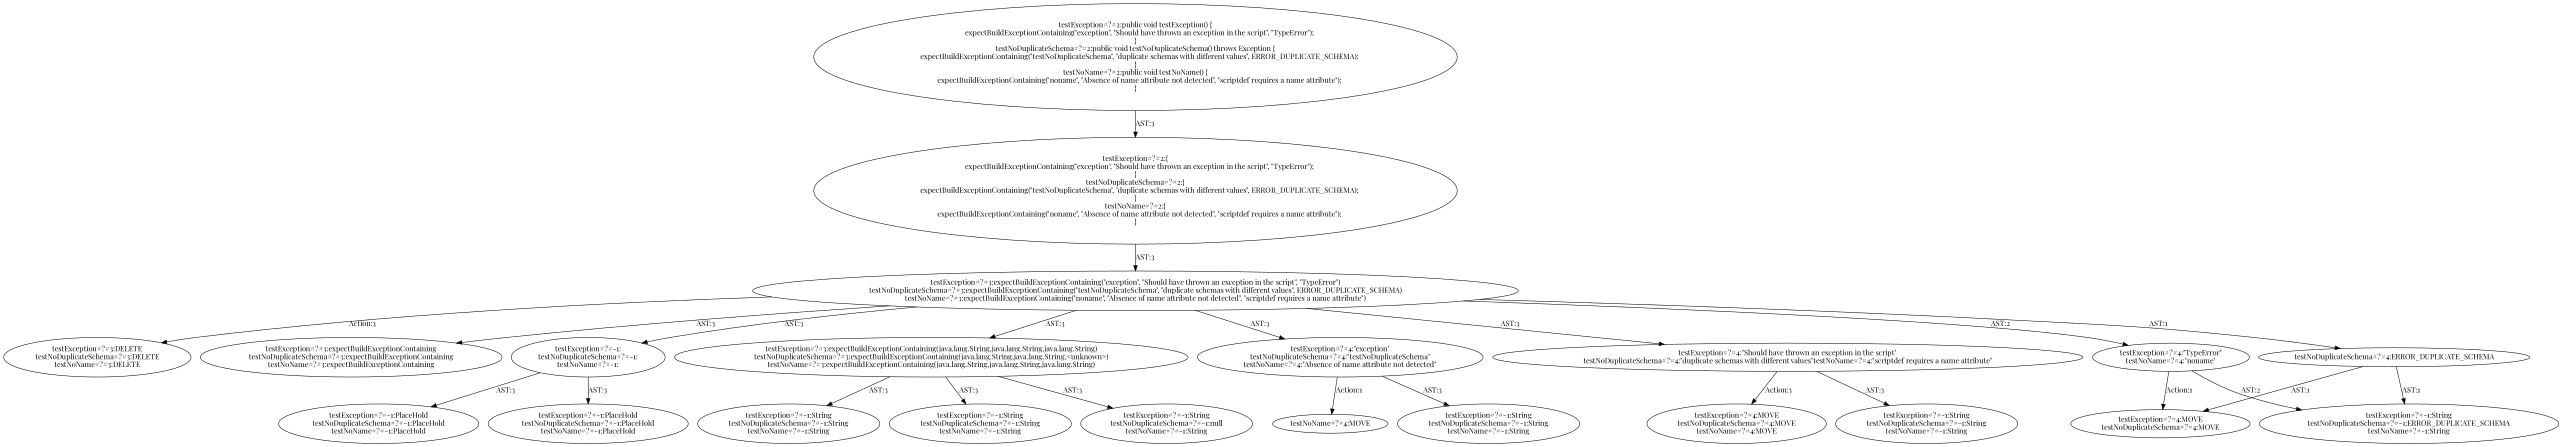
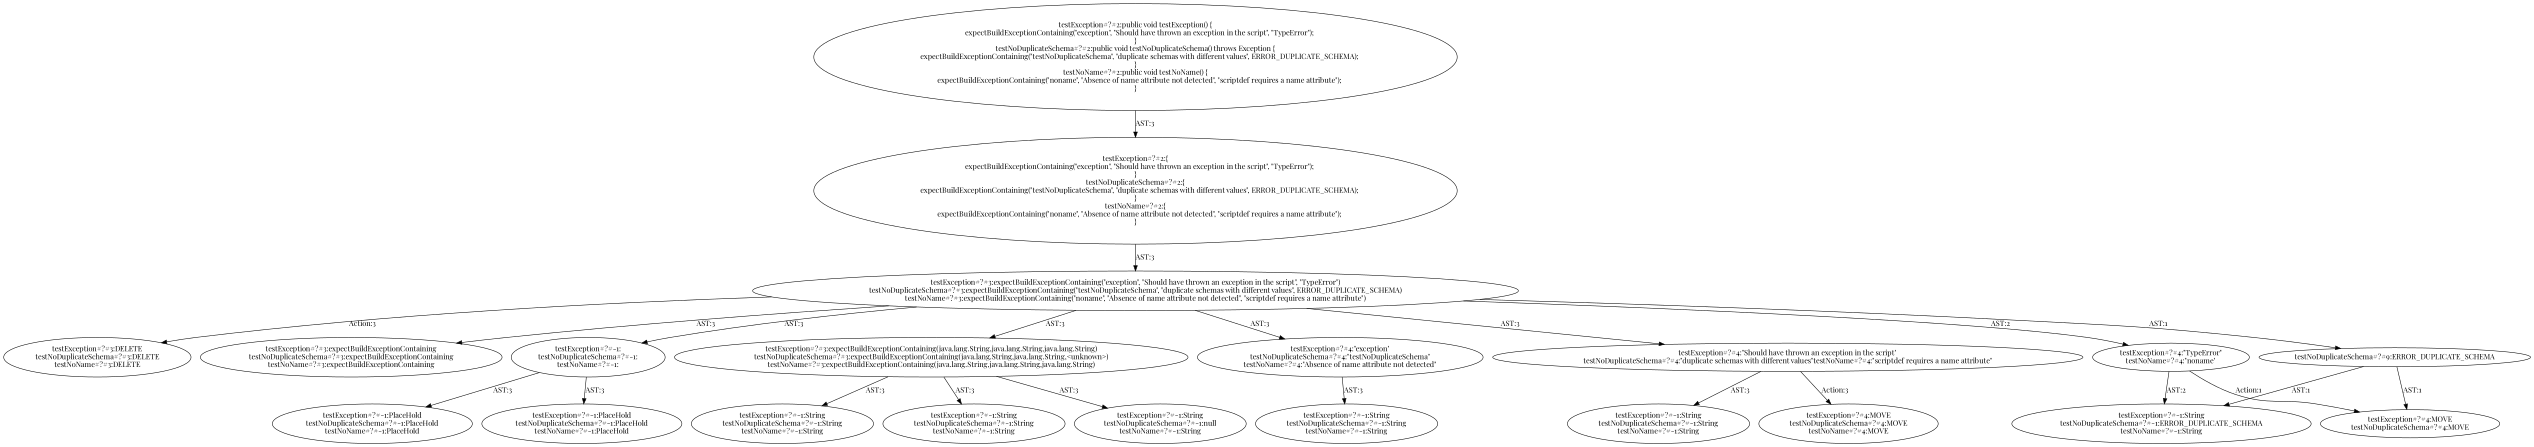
(2394, 357) -> (2395, 357)
(1330, 424) -> none
